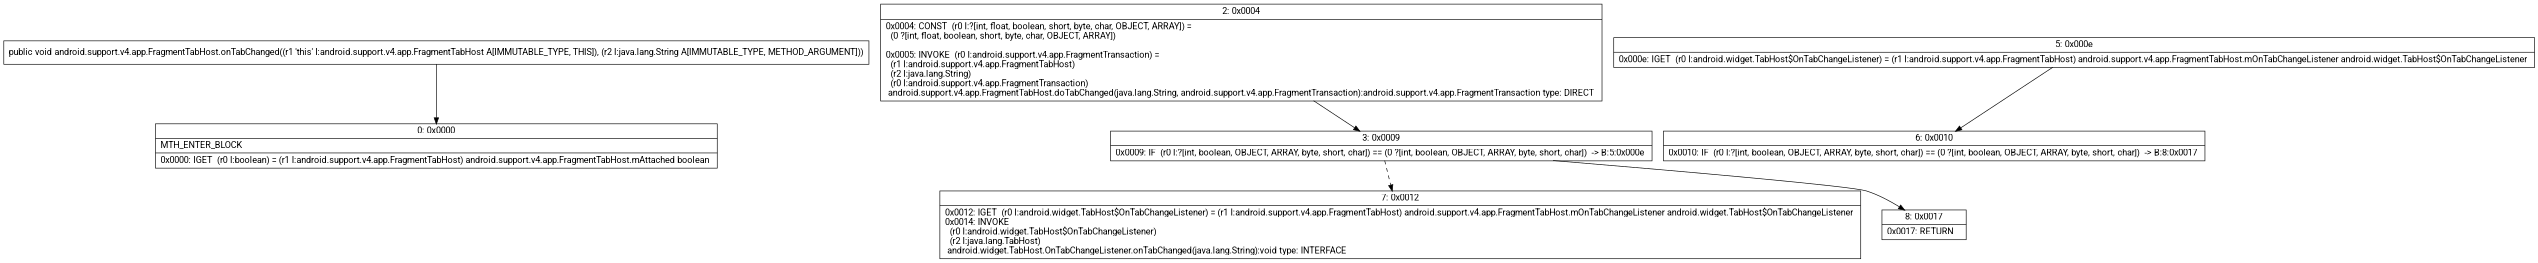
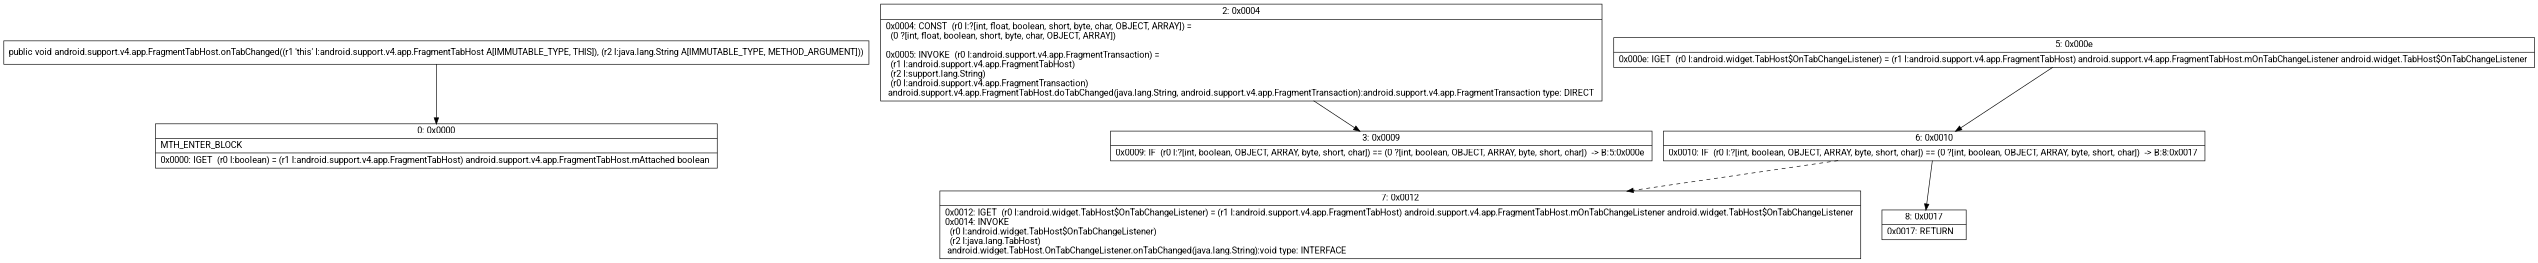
(928, 74) -> (936, 74)
(1388, 173) -> (1736, 175)
(1728, 176) -> (1930, 182)
